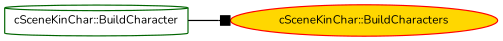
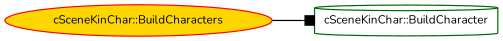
(203, 20) -> (287, 20)
